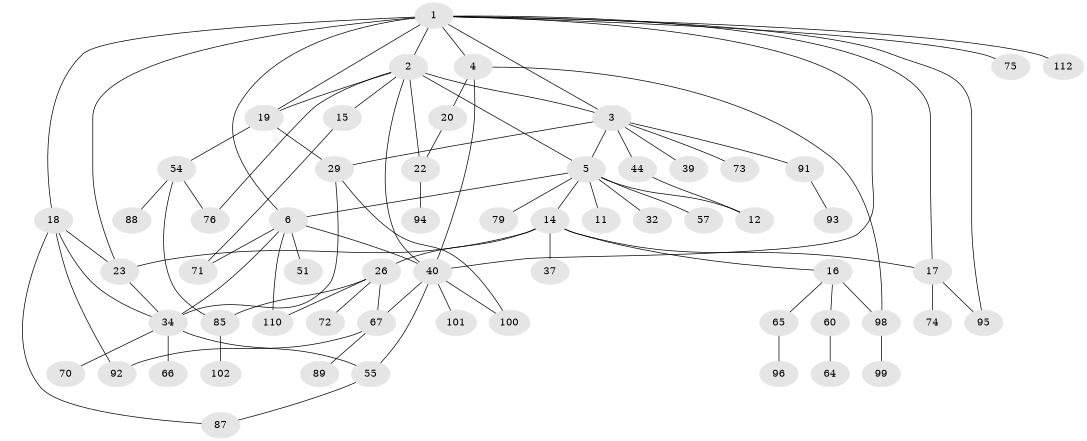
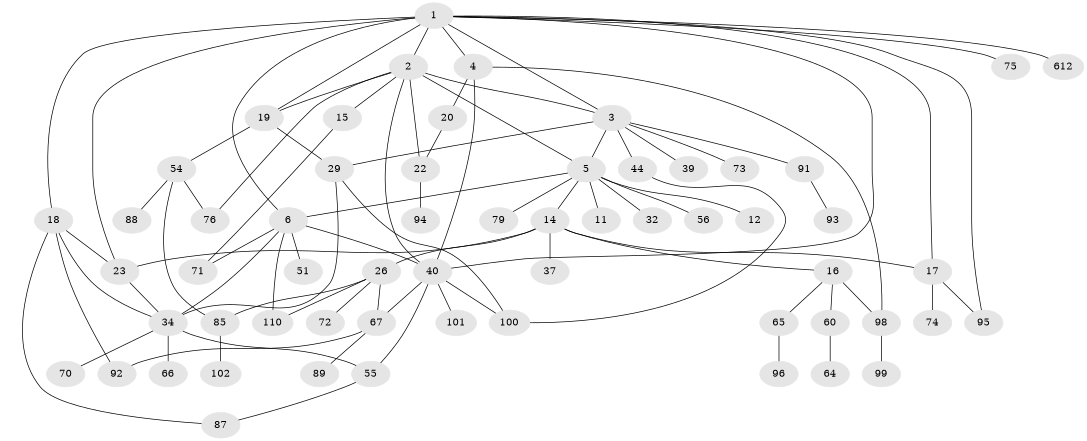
(1063, 67) -> (1063, 67)
(692, 193) -> (740, 271)
(704, 220) -> (704, 220)
